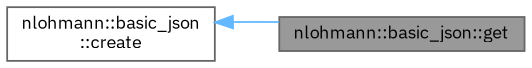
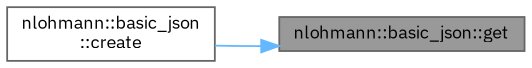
(256, 22) -> (238, 46)
